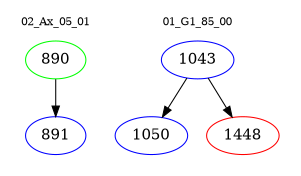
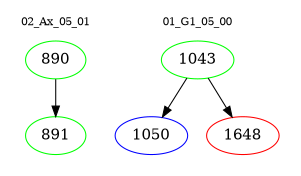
(198, 23) -> (198, 23)
(198, 60) -> (198, 60)
(56, 136) -> (56, 136)
(243, 136) -> (243, 136)
